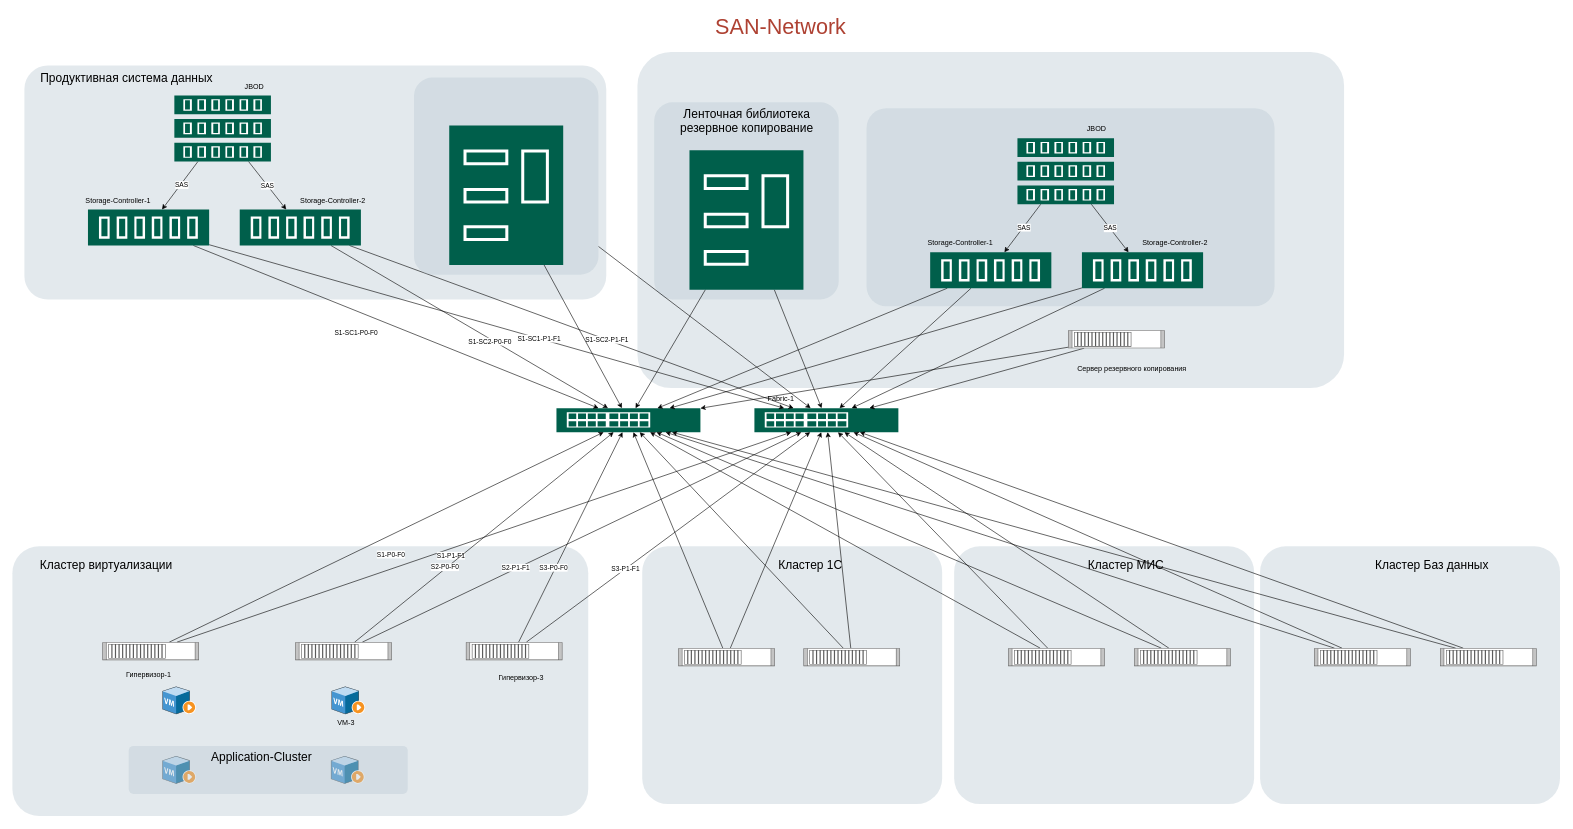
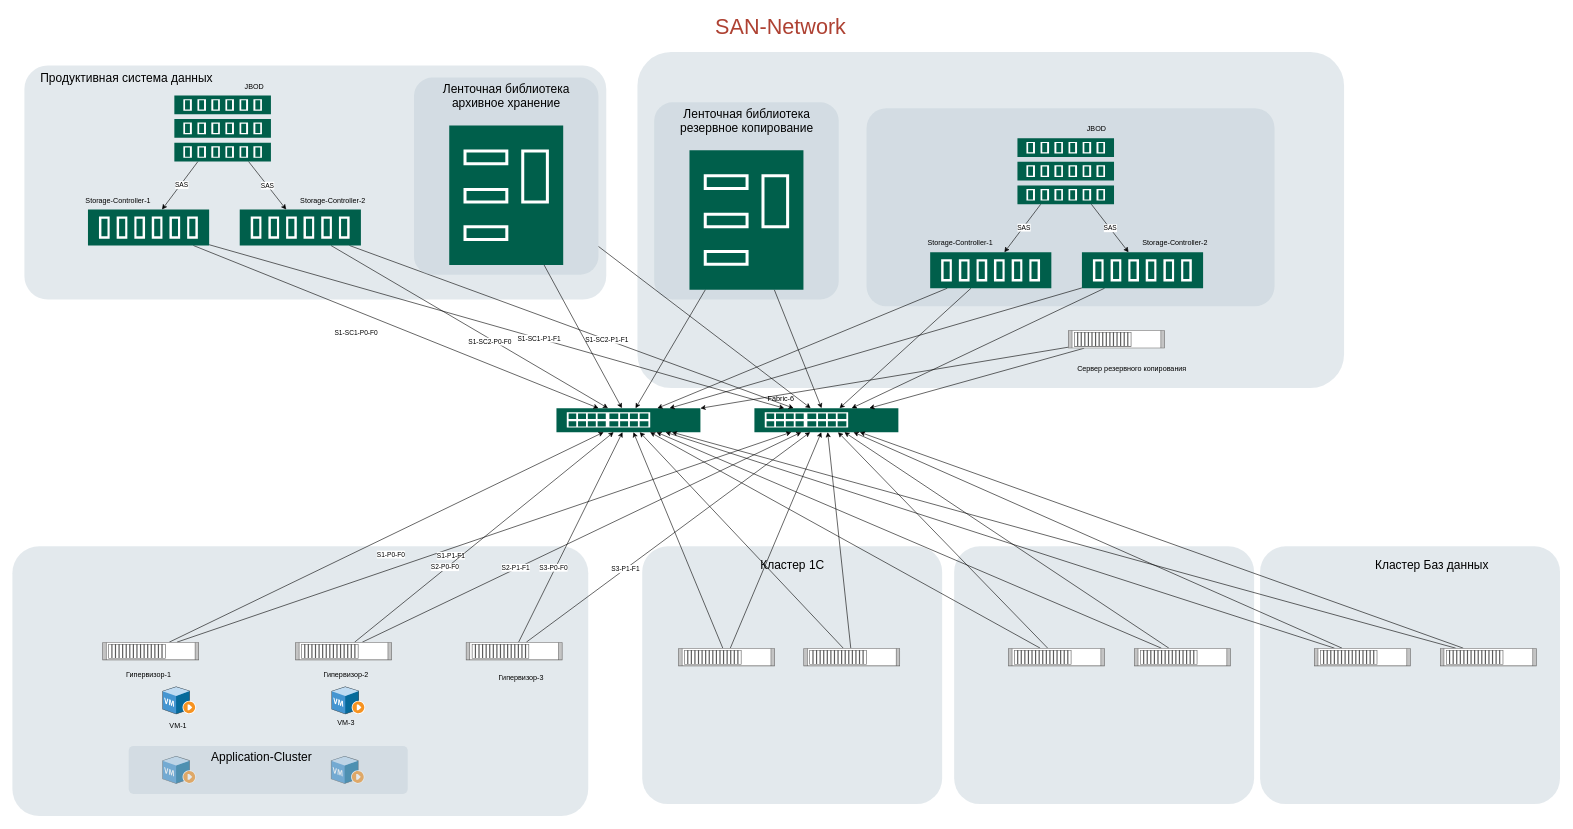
none -> (506, 96)
(781, 399) -> (781, 399)
(106, 564) -> none
(810, 564) -> (792, 564)
(1126, 564) -> none
none -> (346, 675)
none -> (178, 726)
